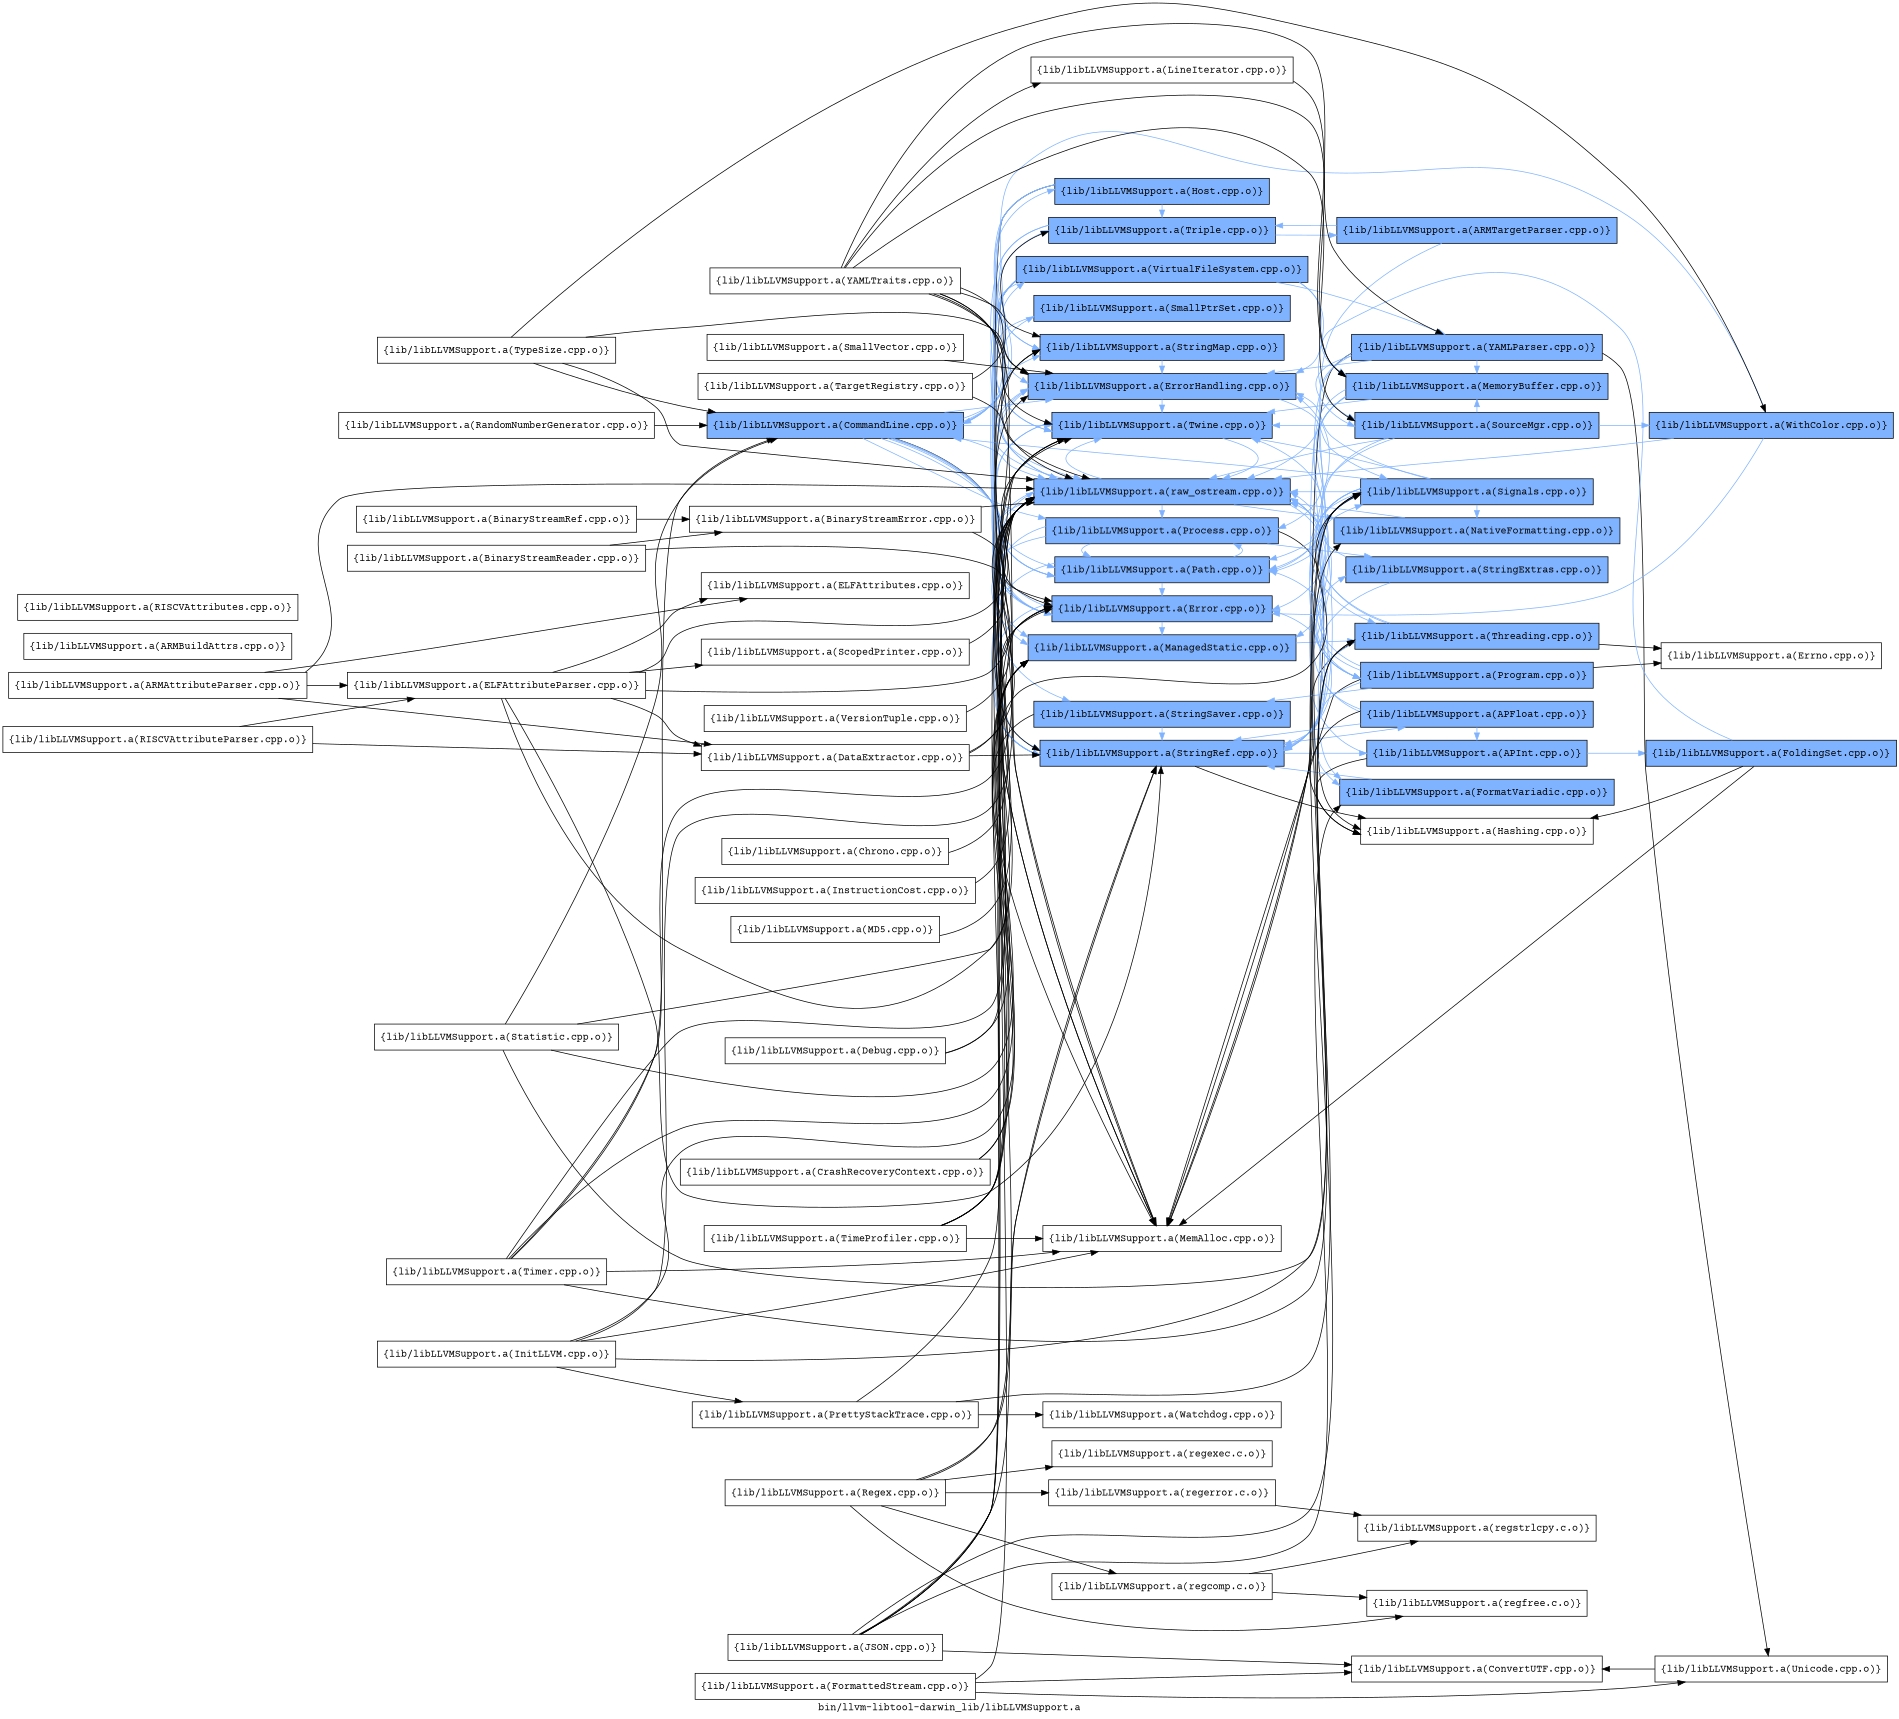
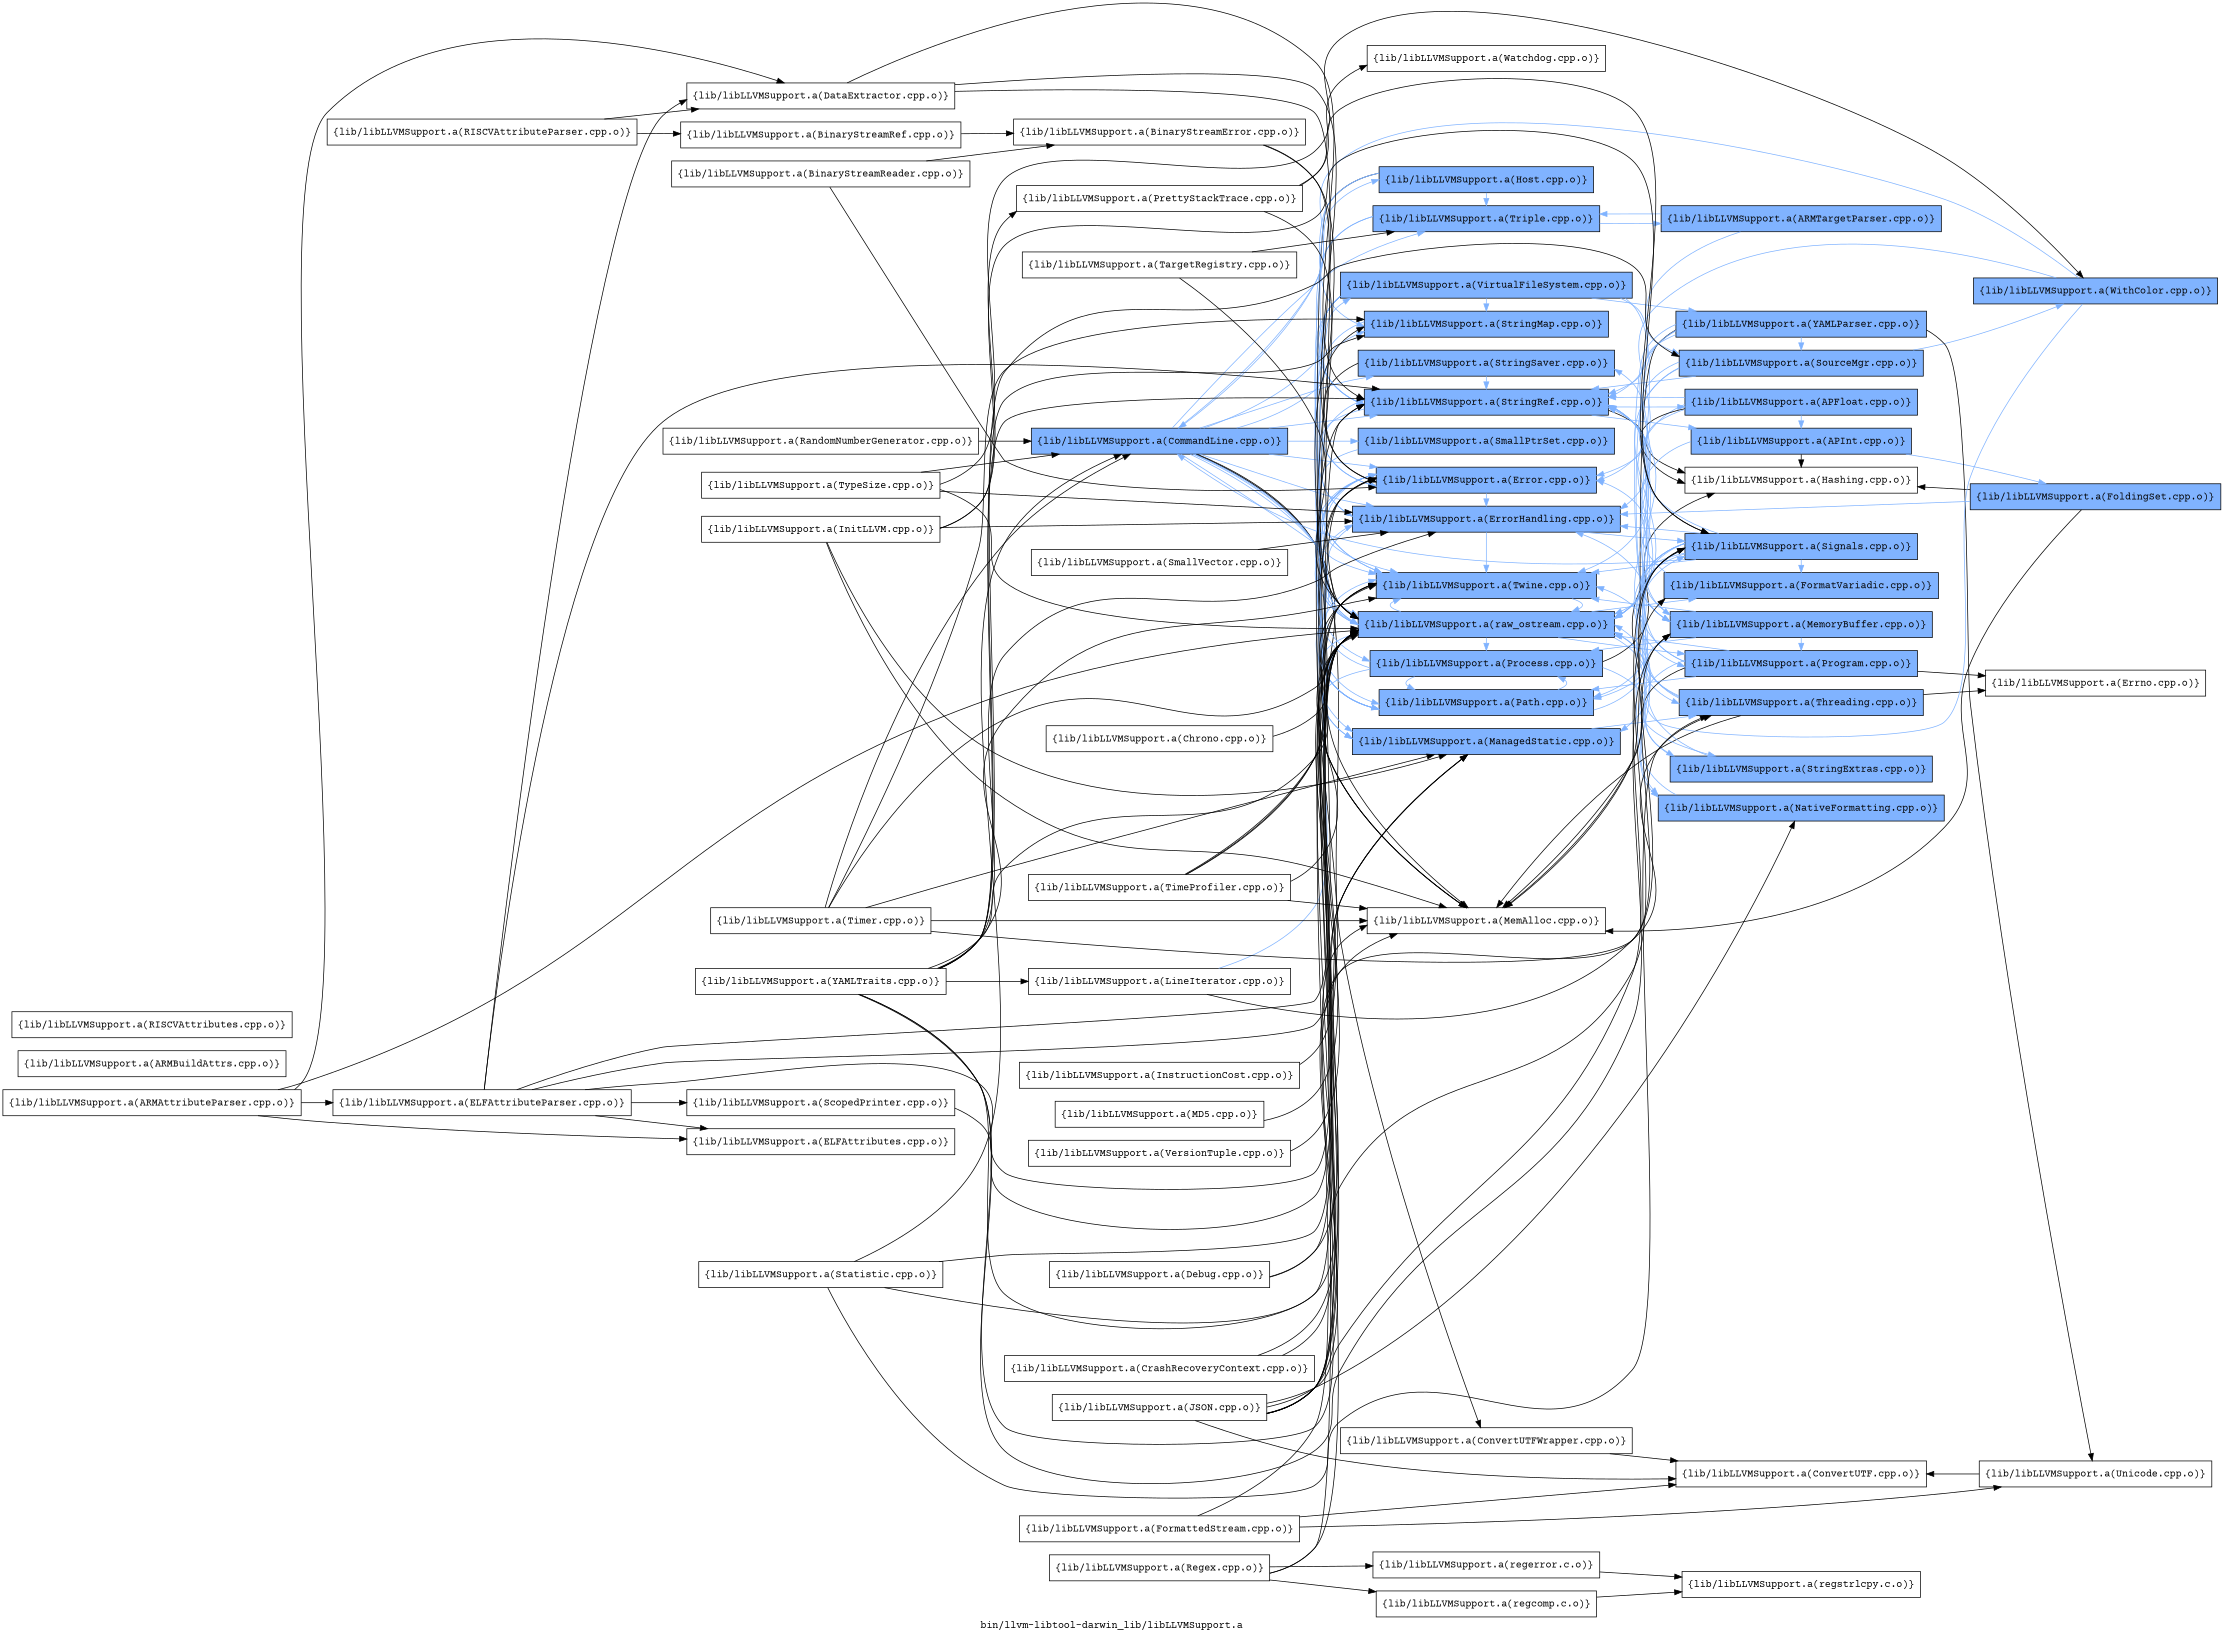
(1189, 24) -> (1295, 1434)
(993, 327) -> (1311, 912)
(1323, 495) -> none
none -> (1642, 576)
(995, 671) -> (1323, 446)
(323, 713) -> (660, 134)
none -> (1330, 1177)
none -> (1486, 1441)
(1162, 1454) -> none
(1477, 1603) -> none
